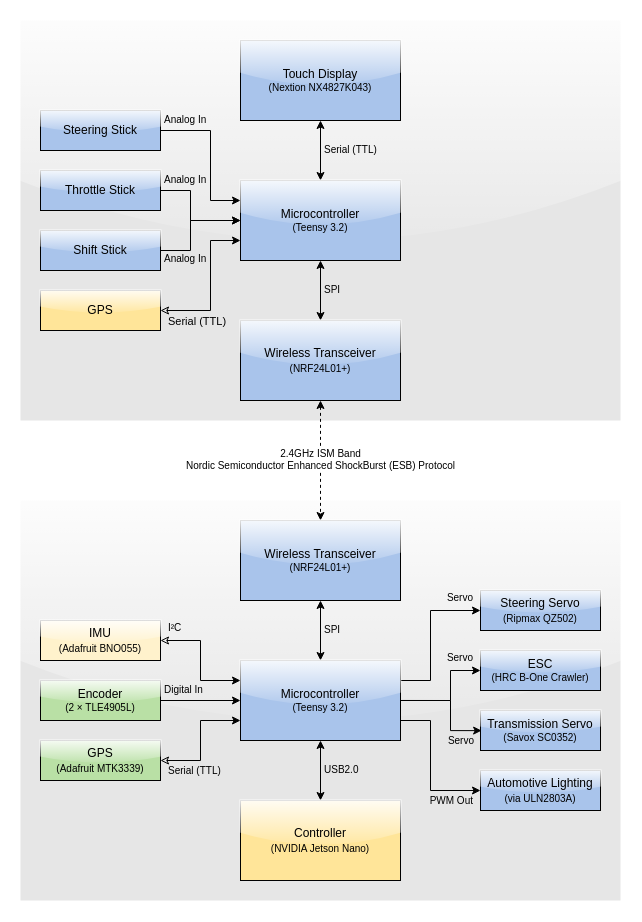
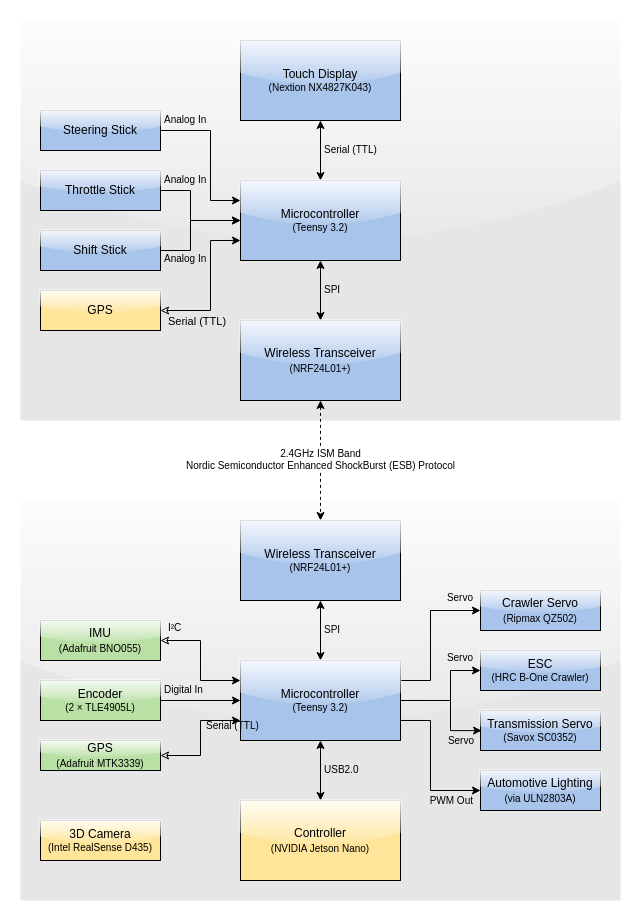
(541, 611) -> (541, 611)
(101, 641) -> (101, 641)
(101, 761) -> (101, 756)
none -> (101, 841)
